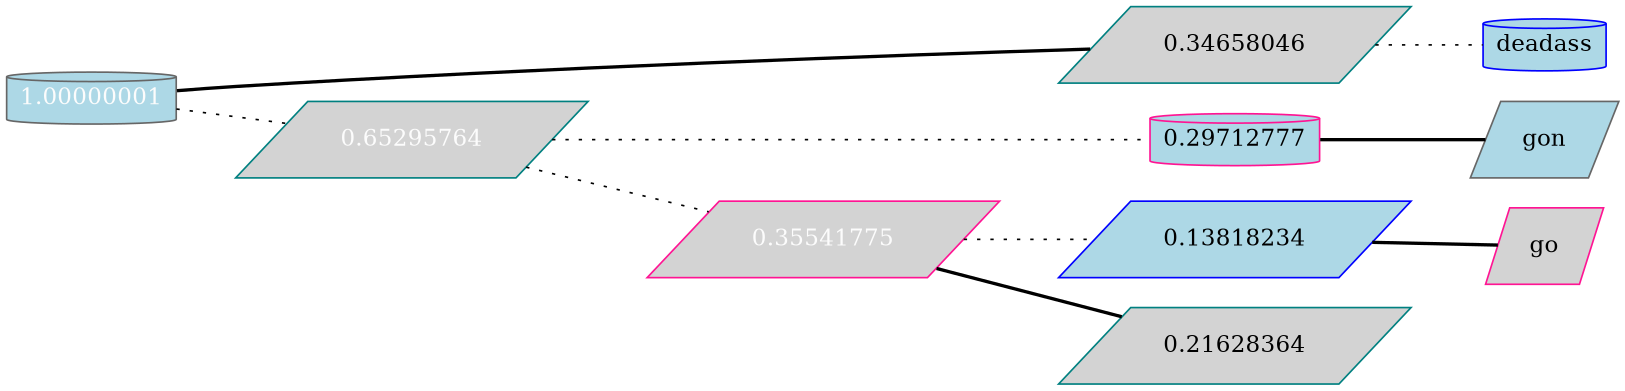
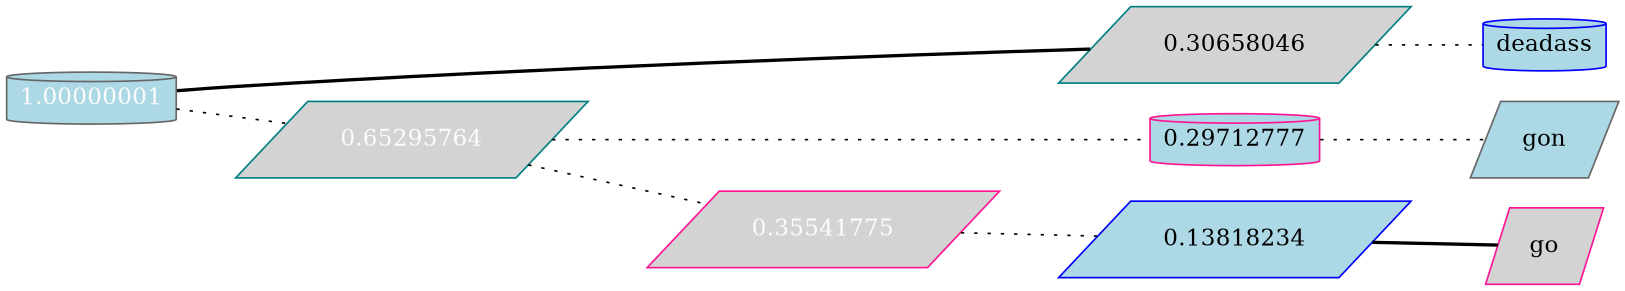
(1235, 45) -> (1235, 45)
(1403, 140) -> (1403, 140)
(1235, 346) -> none
